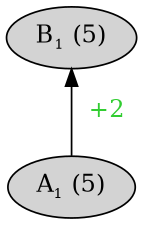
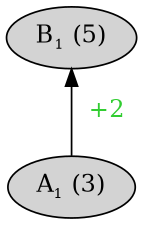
(85, 185) -> (85, 185)
